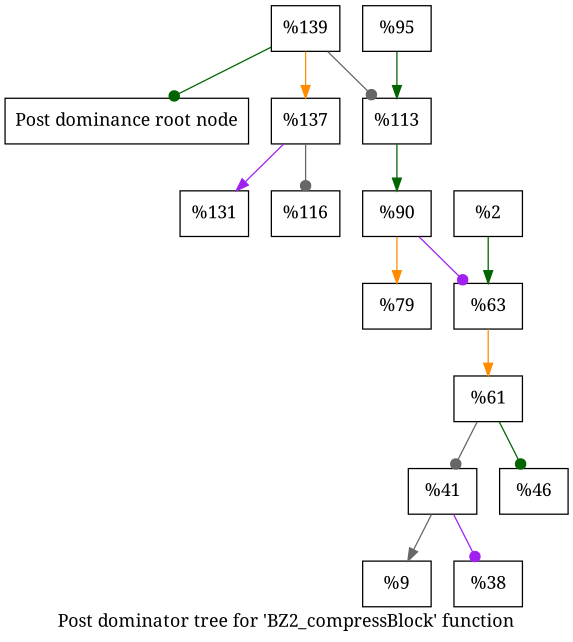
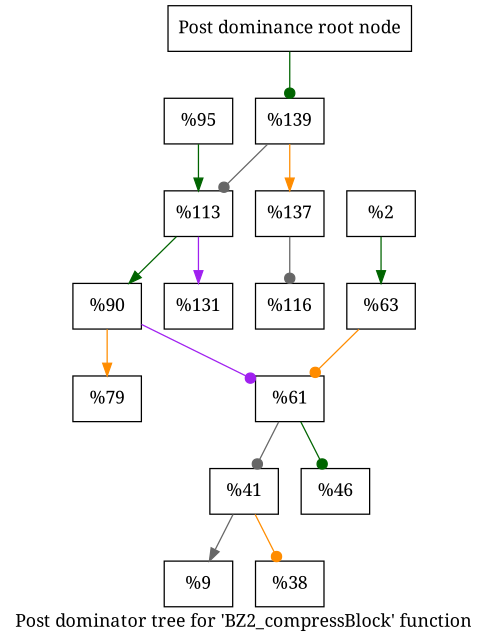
(225, 70) -> (290, 70)
(264, 163) -> (198, 254)
(439, 256) -> (194, 350)
(488, 346) -> (339, 349)
(463, 533) -> (265, 533)
